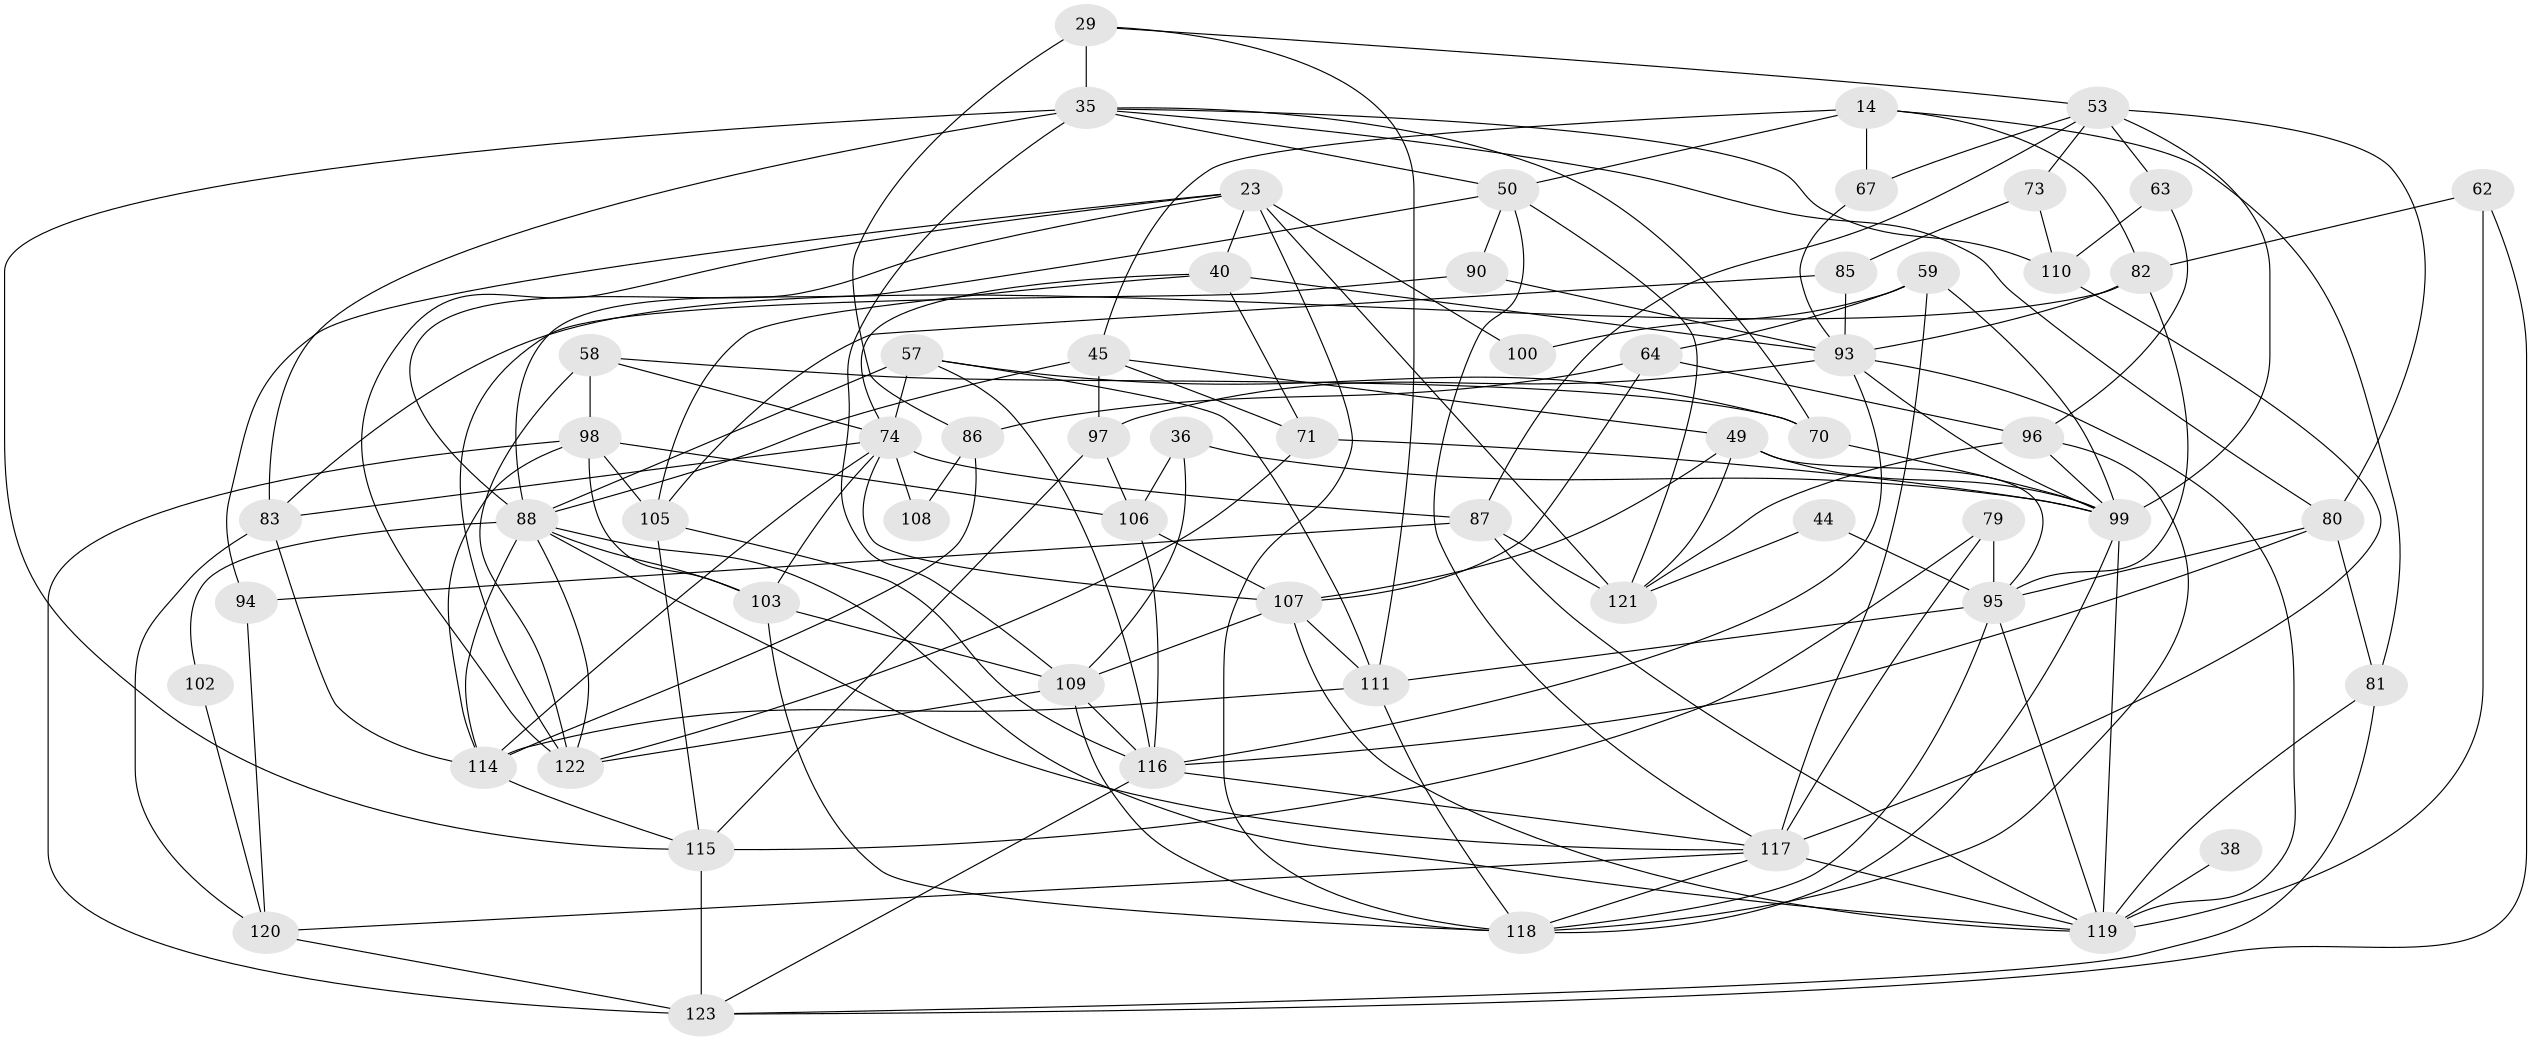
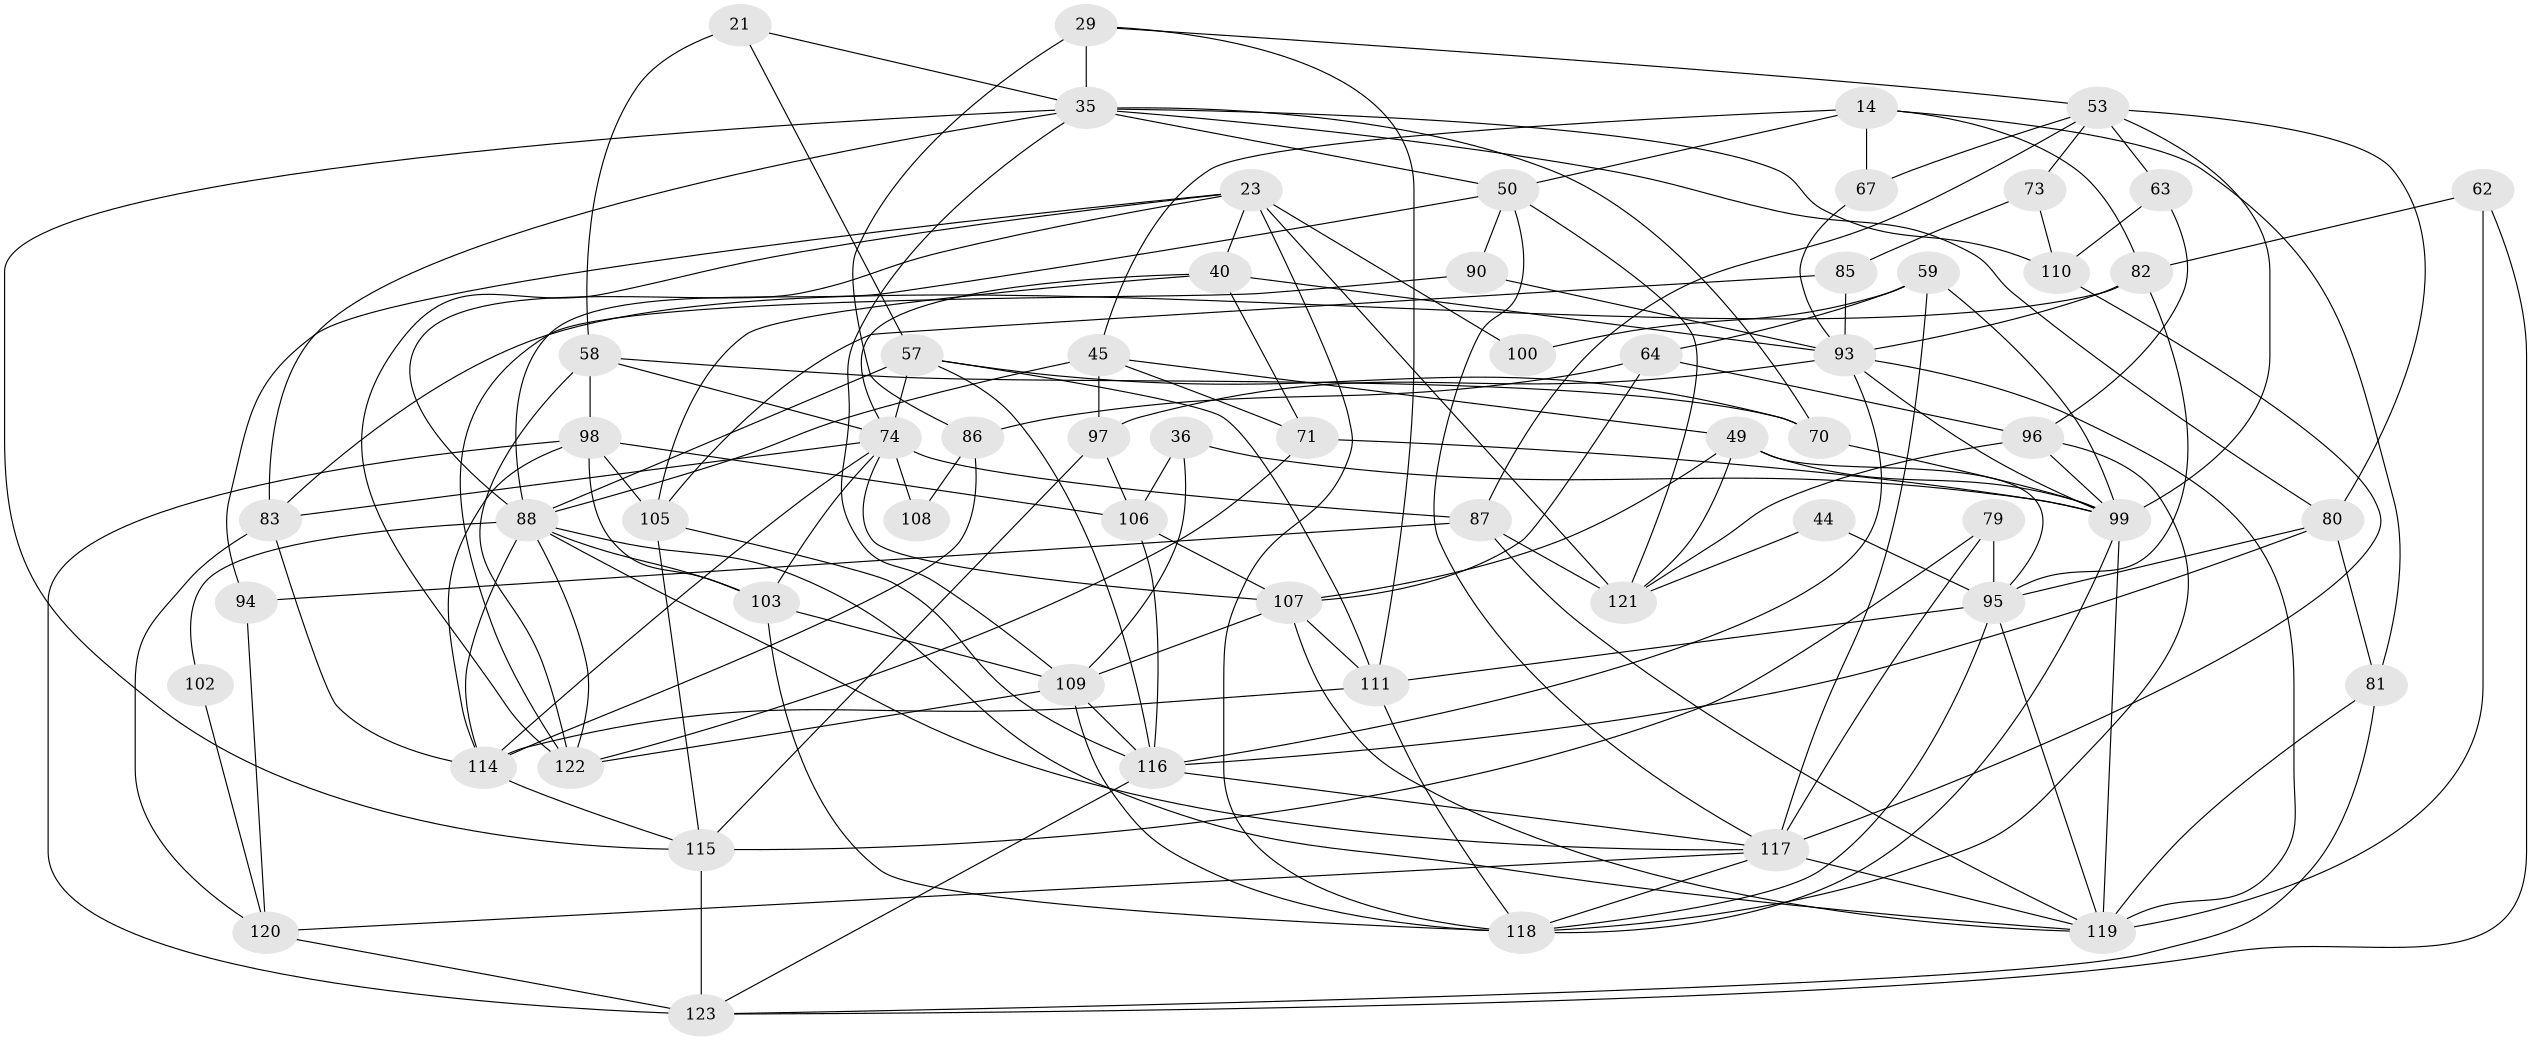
none -> (740, 25)
(2231, 850) -> none
